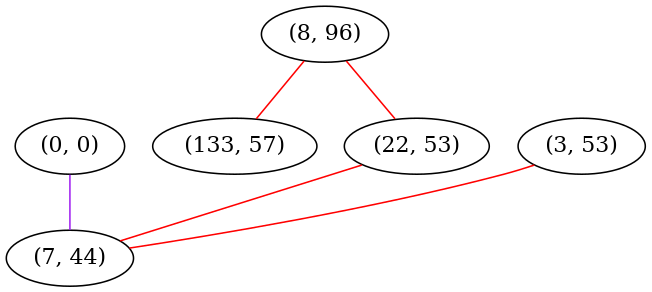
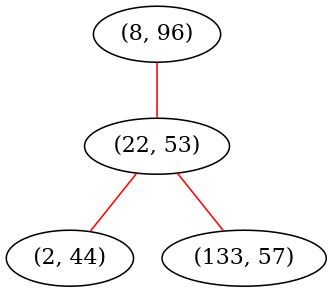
(280, 90) -> (201, 202)
(70, 146) -> none
(582, 146) -> none
(70, 258) -> (70, 258)
